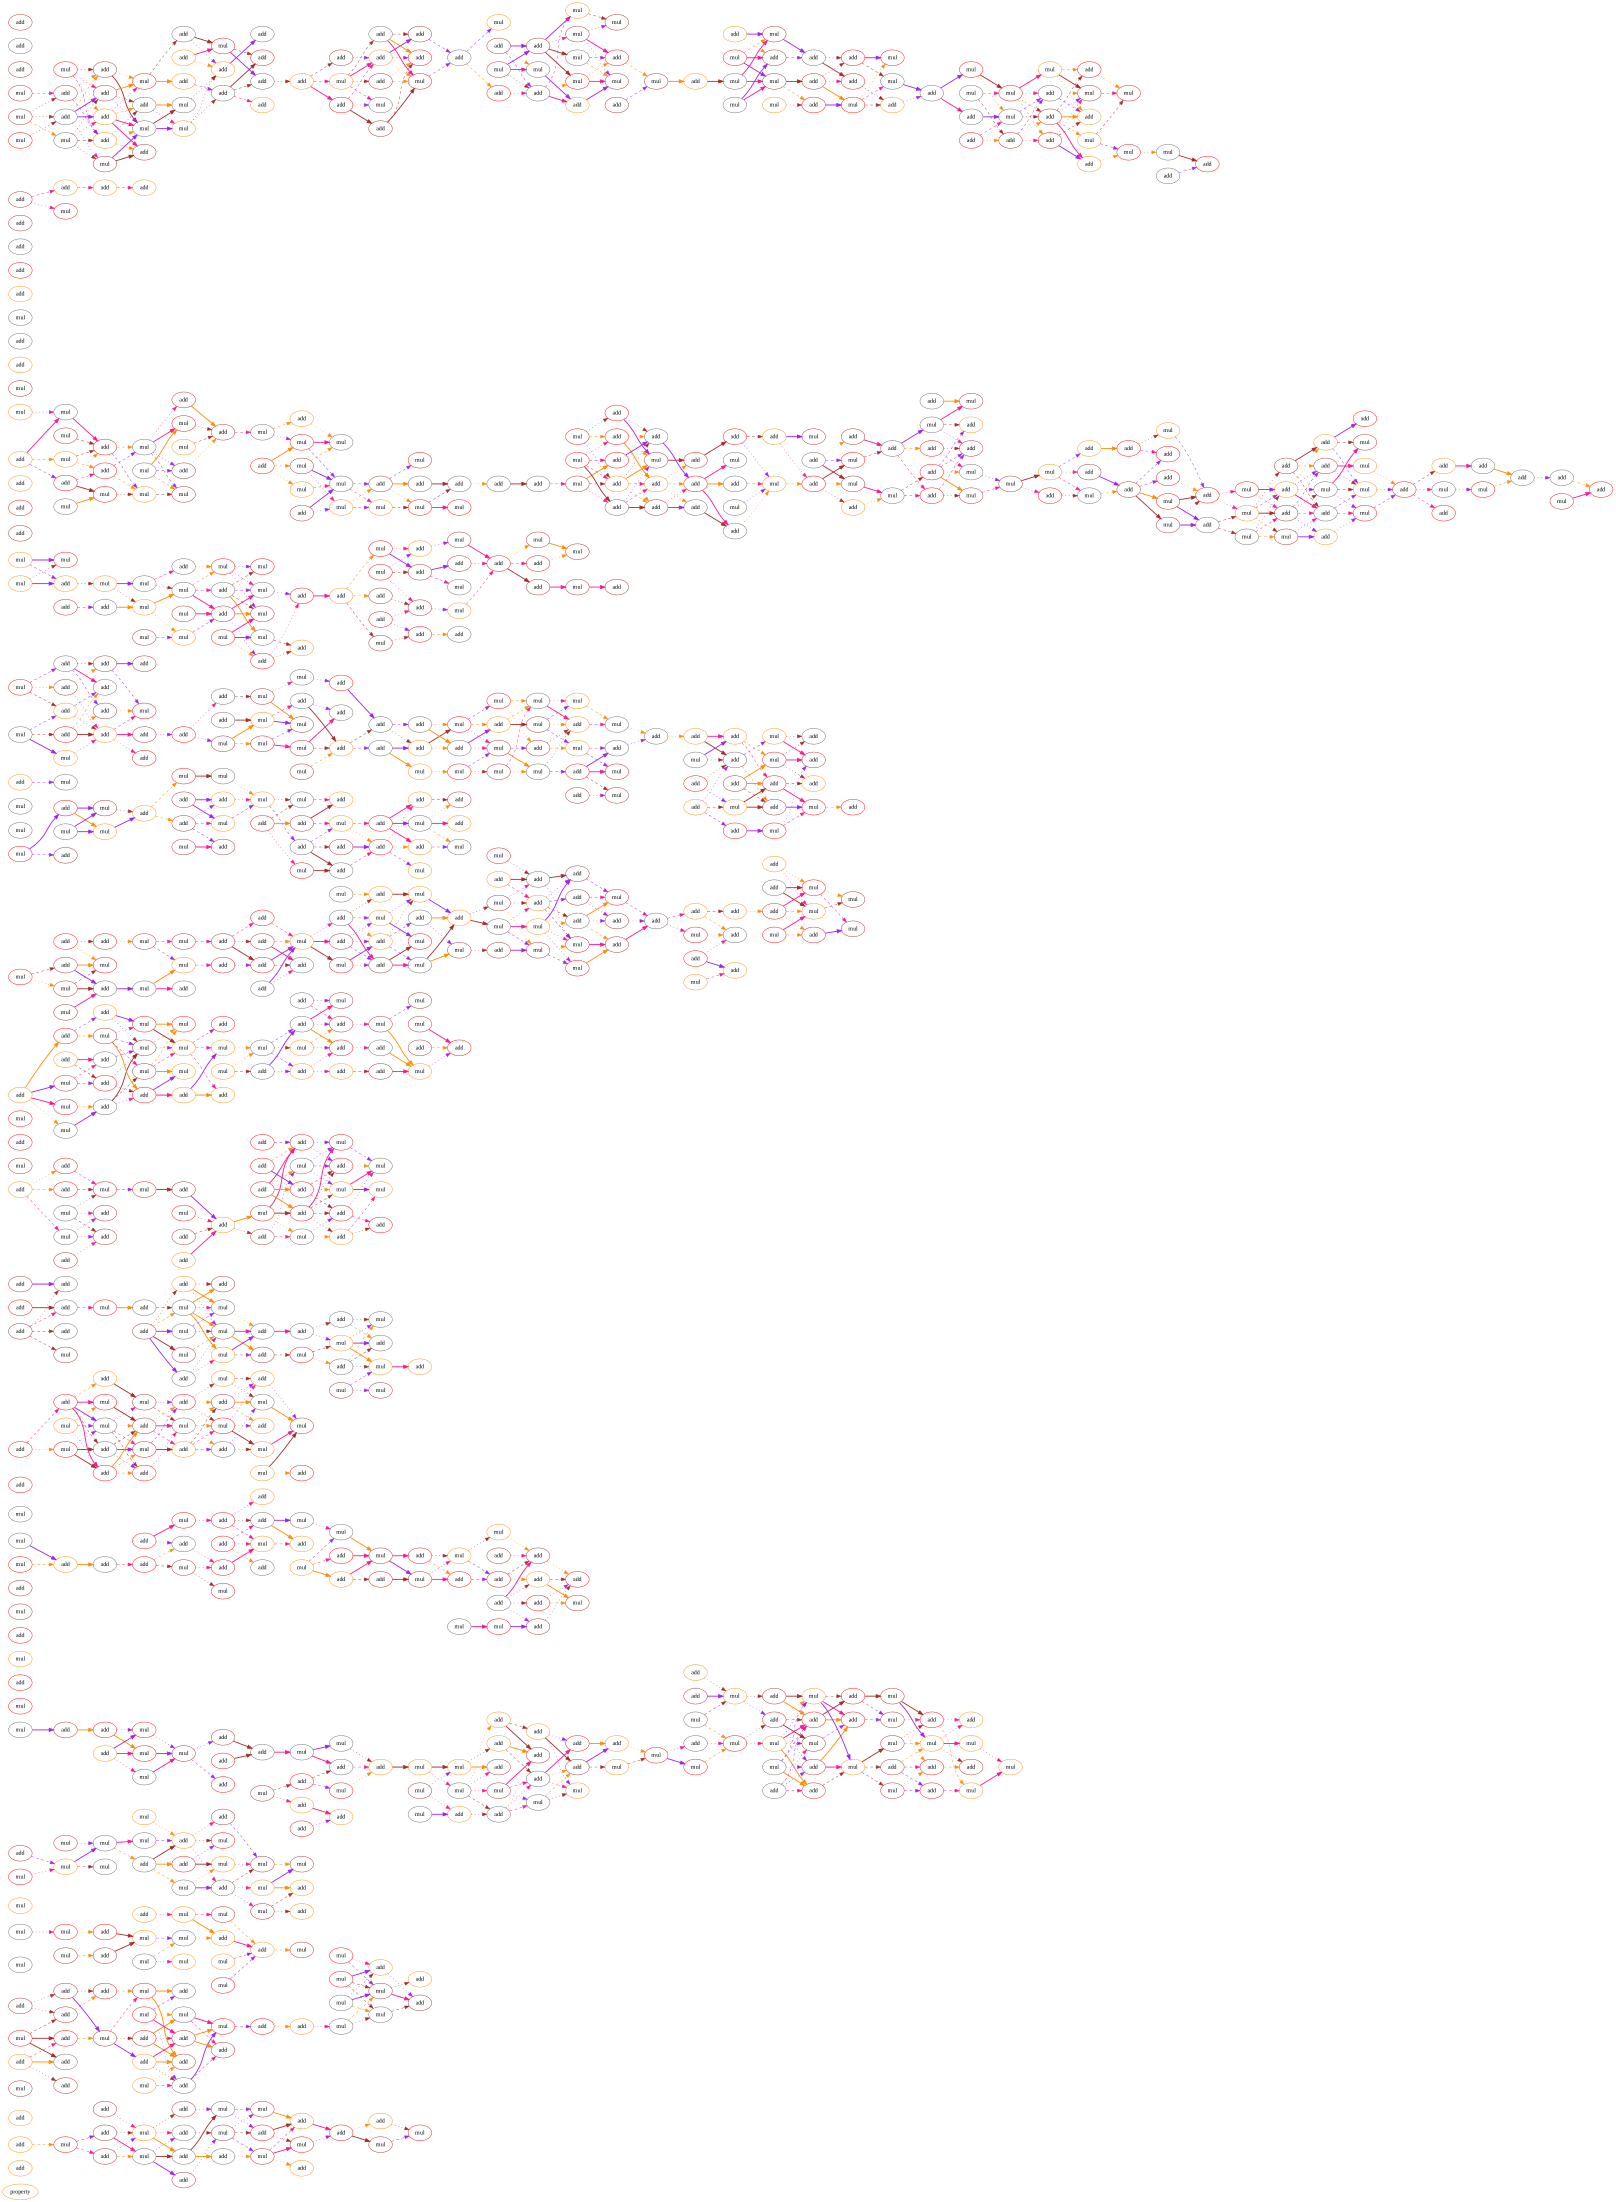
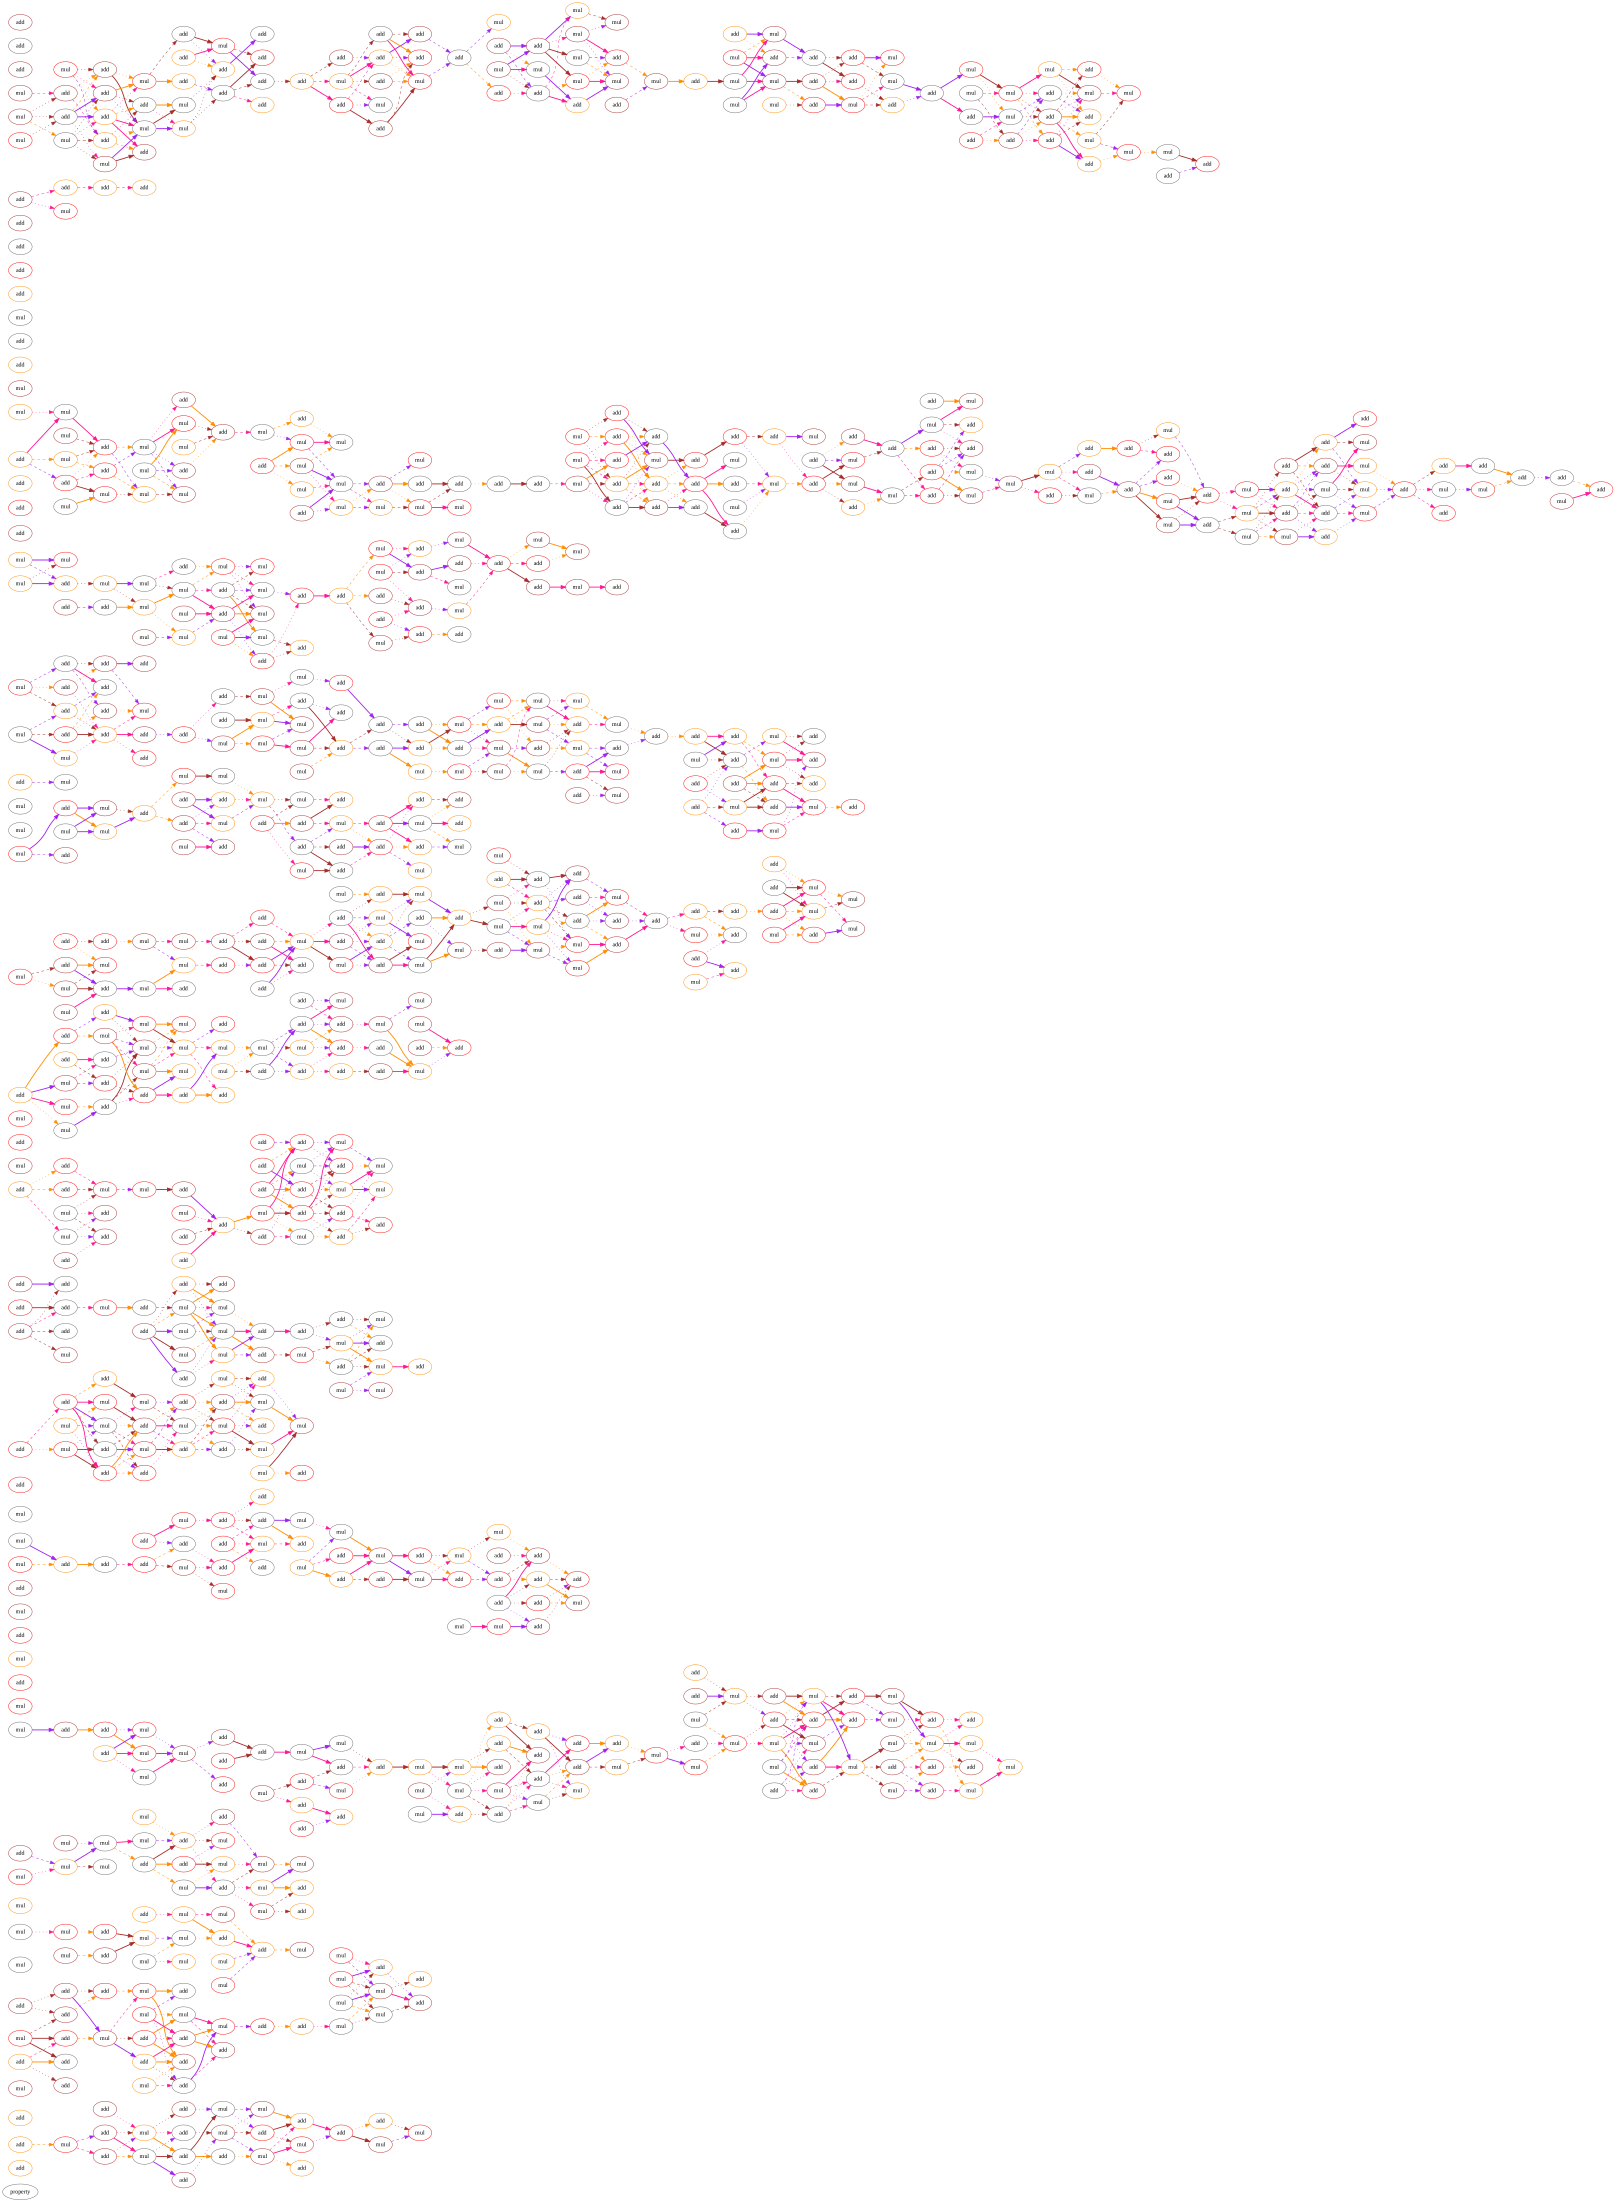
(20, 2192) -> (20, 2192)
